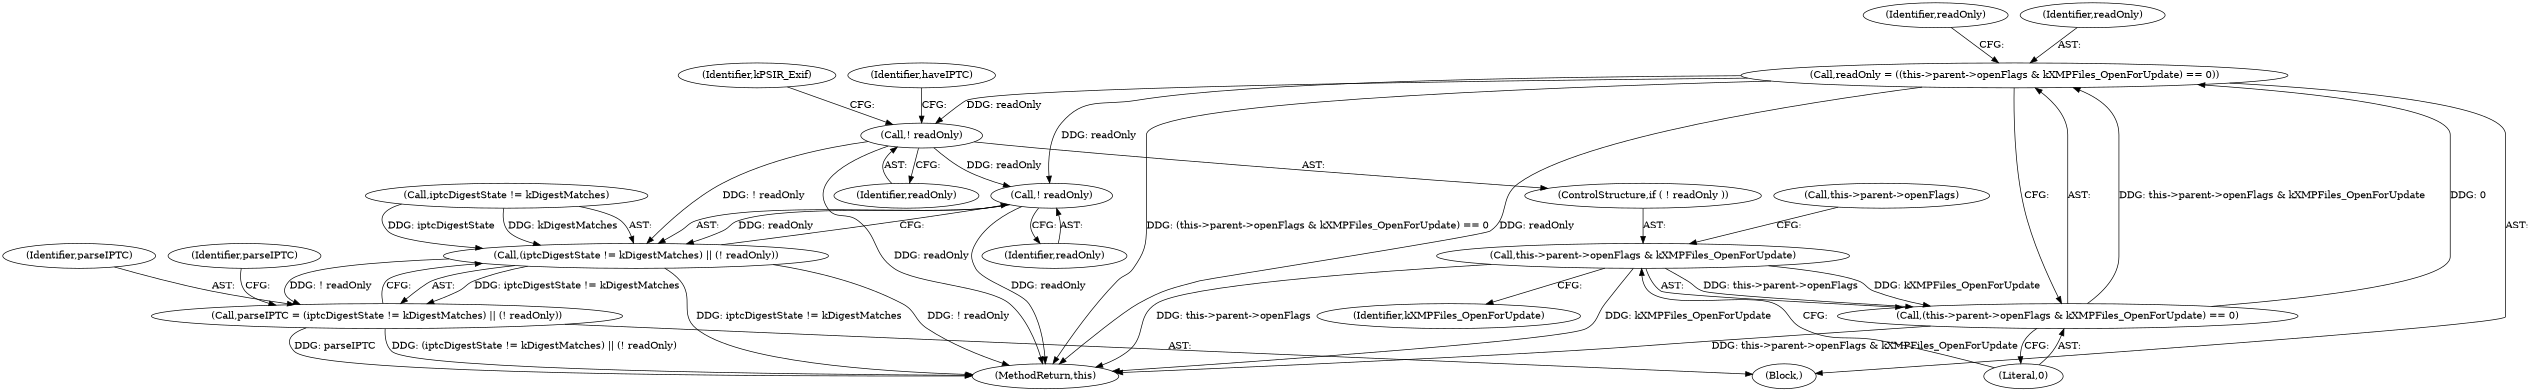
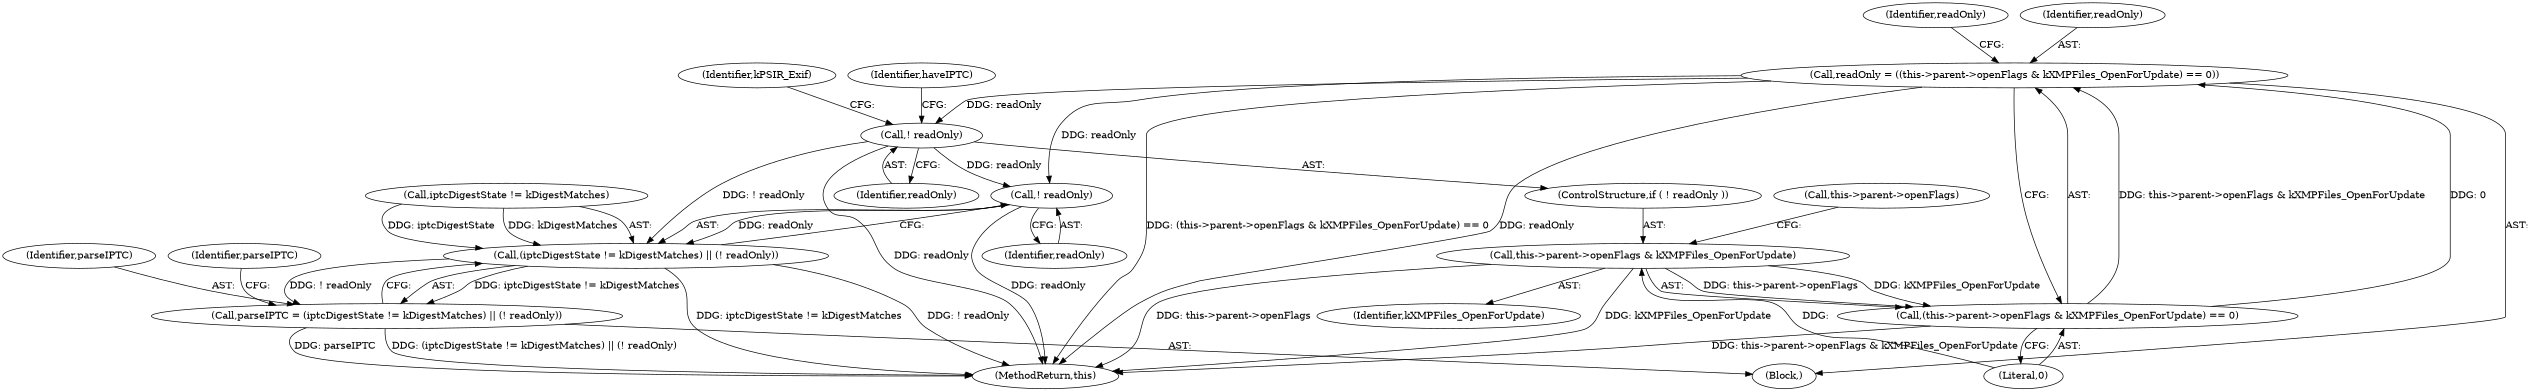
(1571, 286) -> (1571, 286)
(1817, 316) -> (1817, 316)
